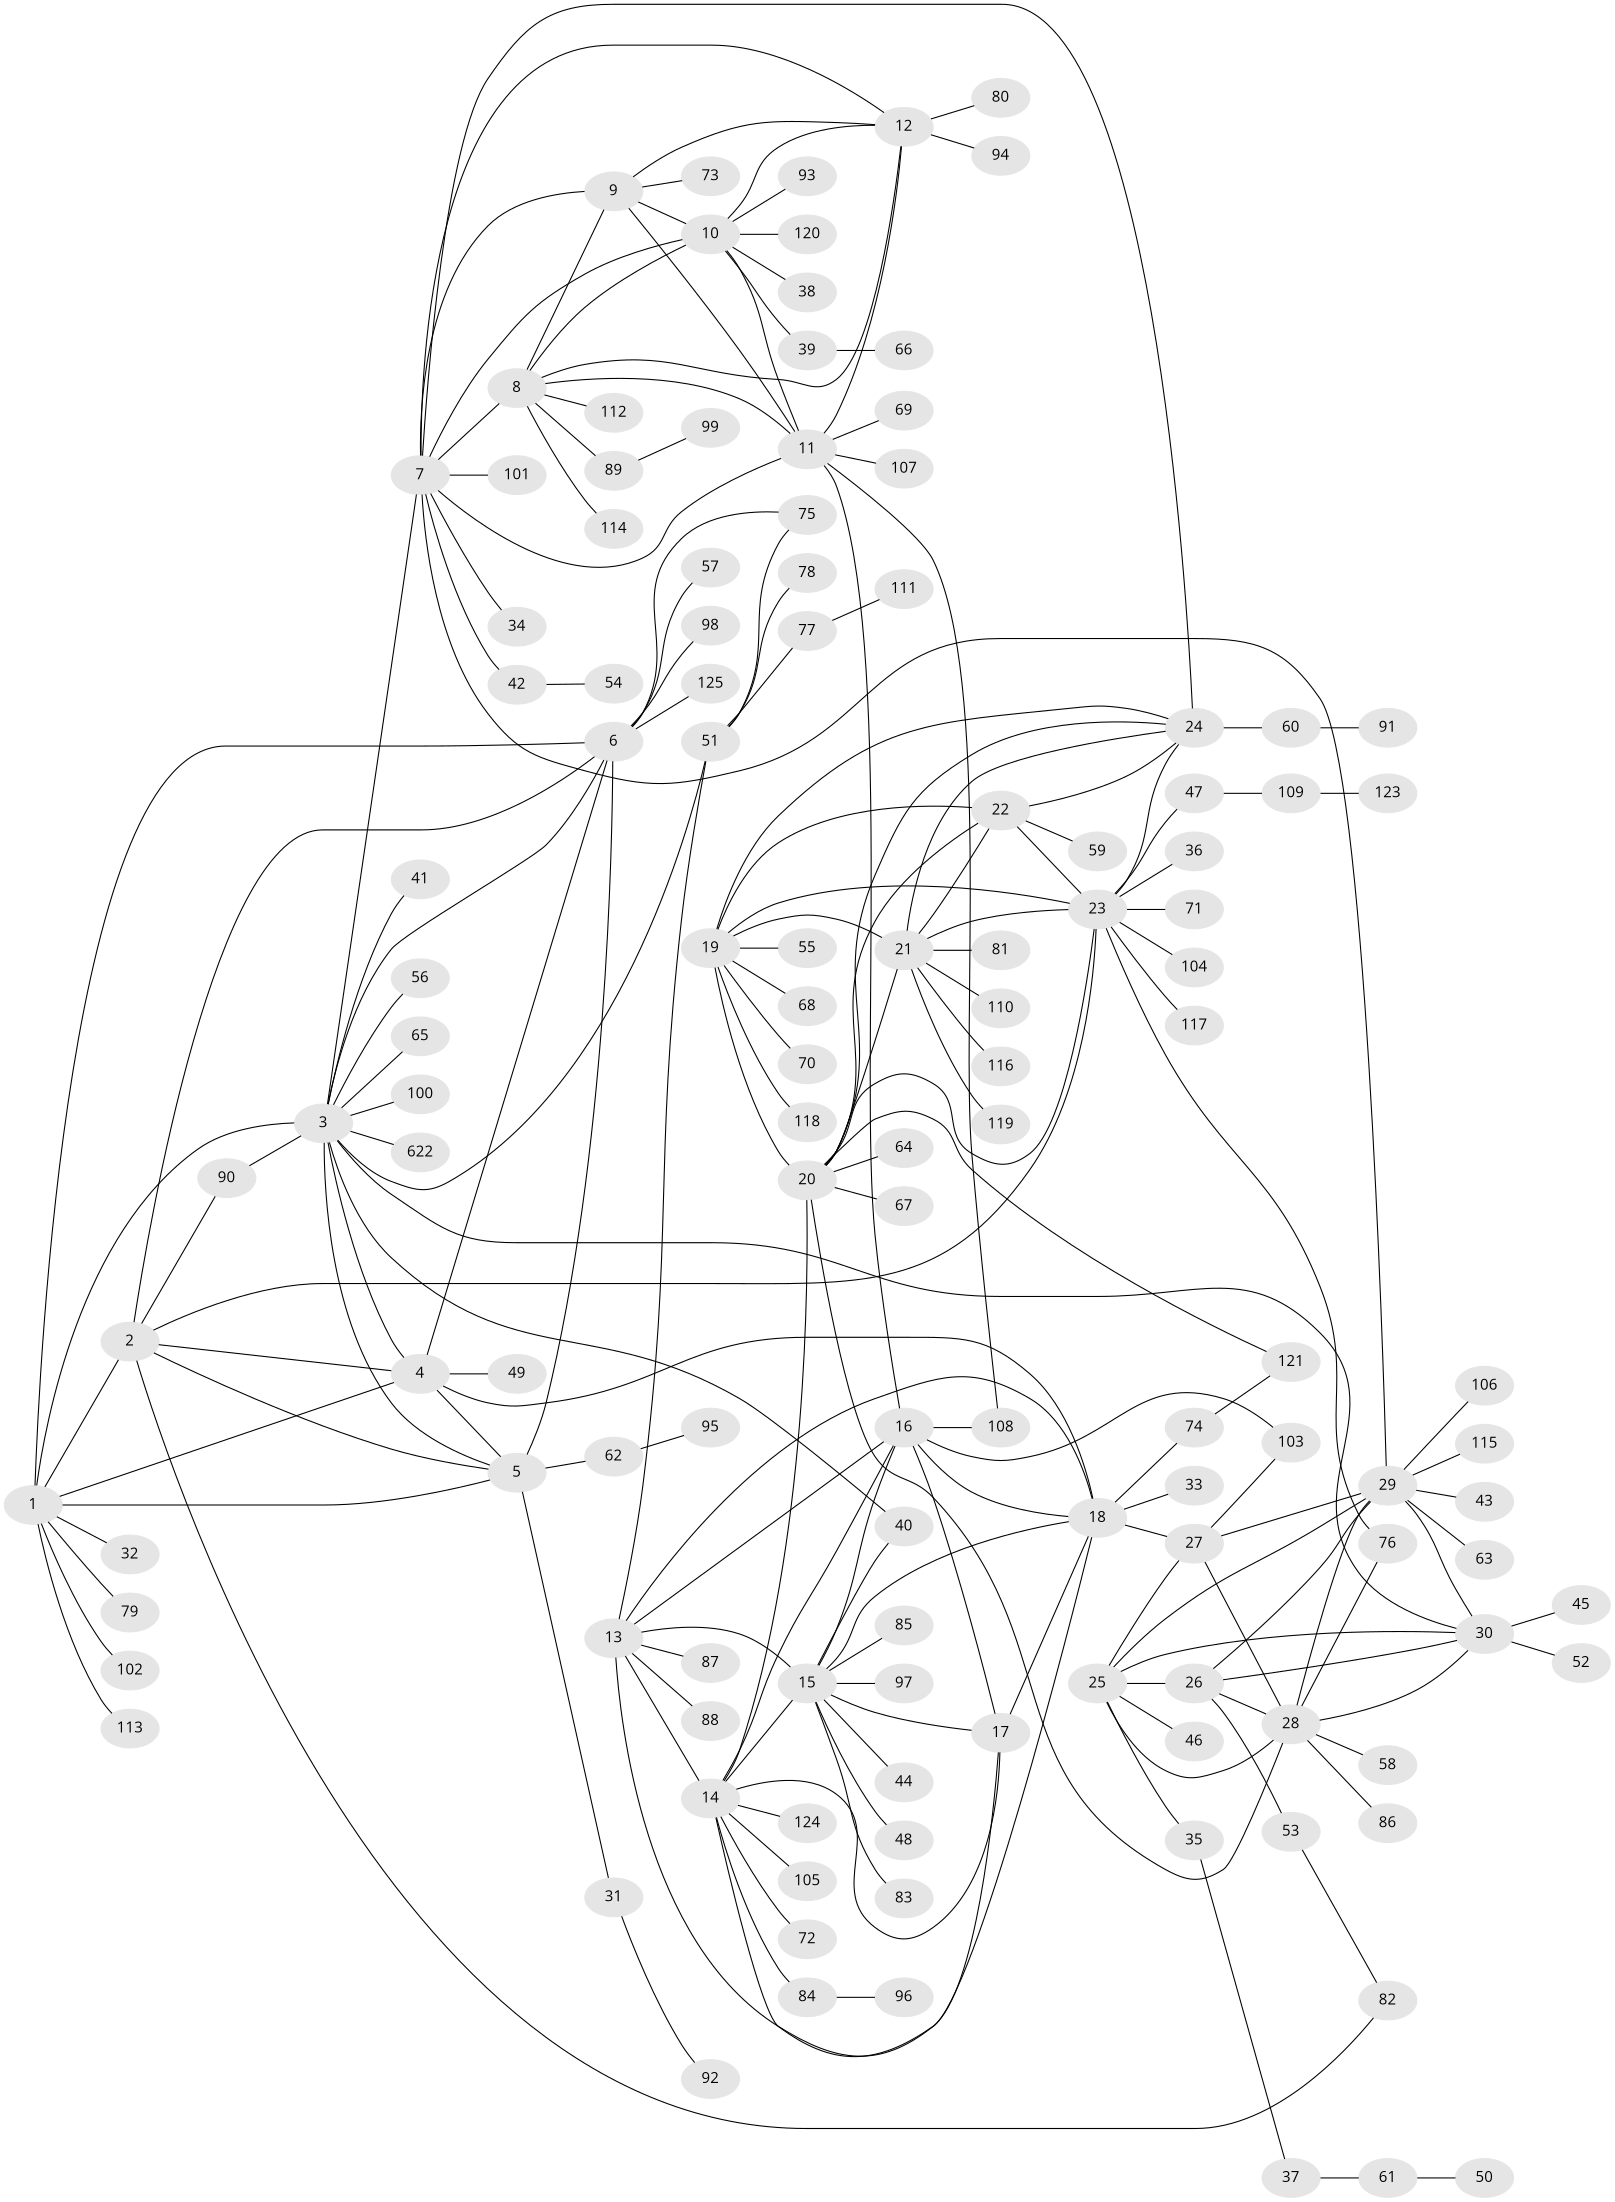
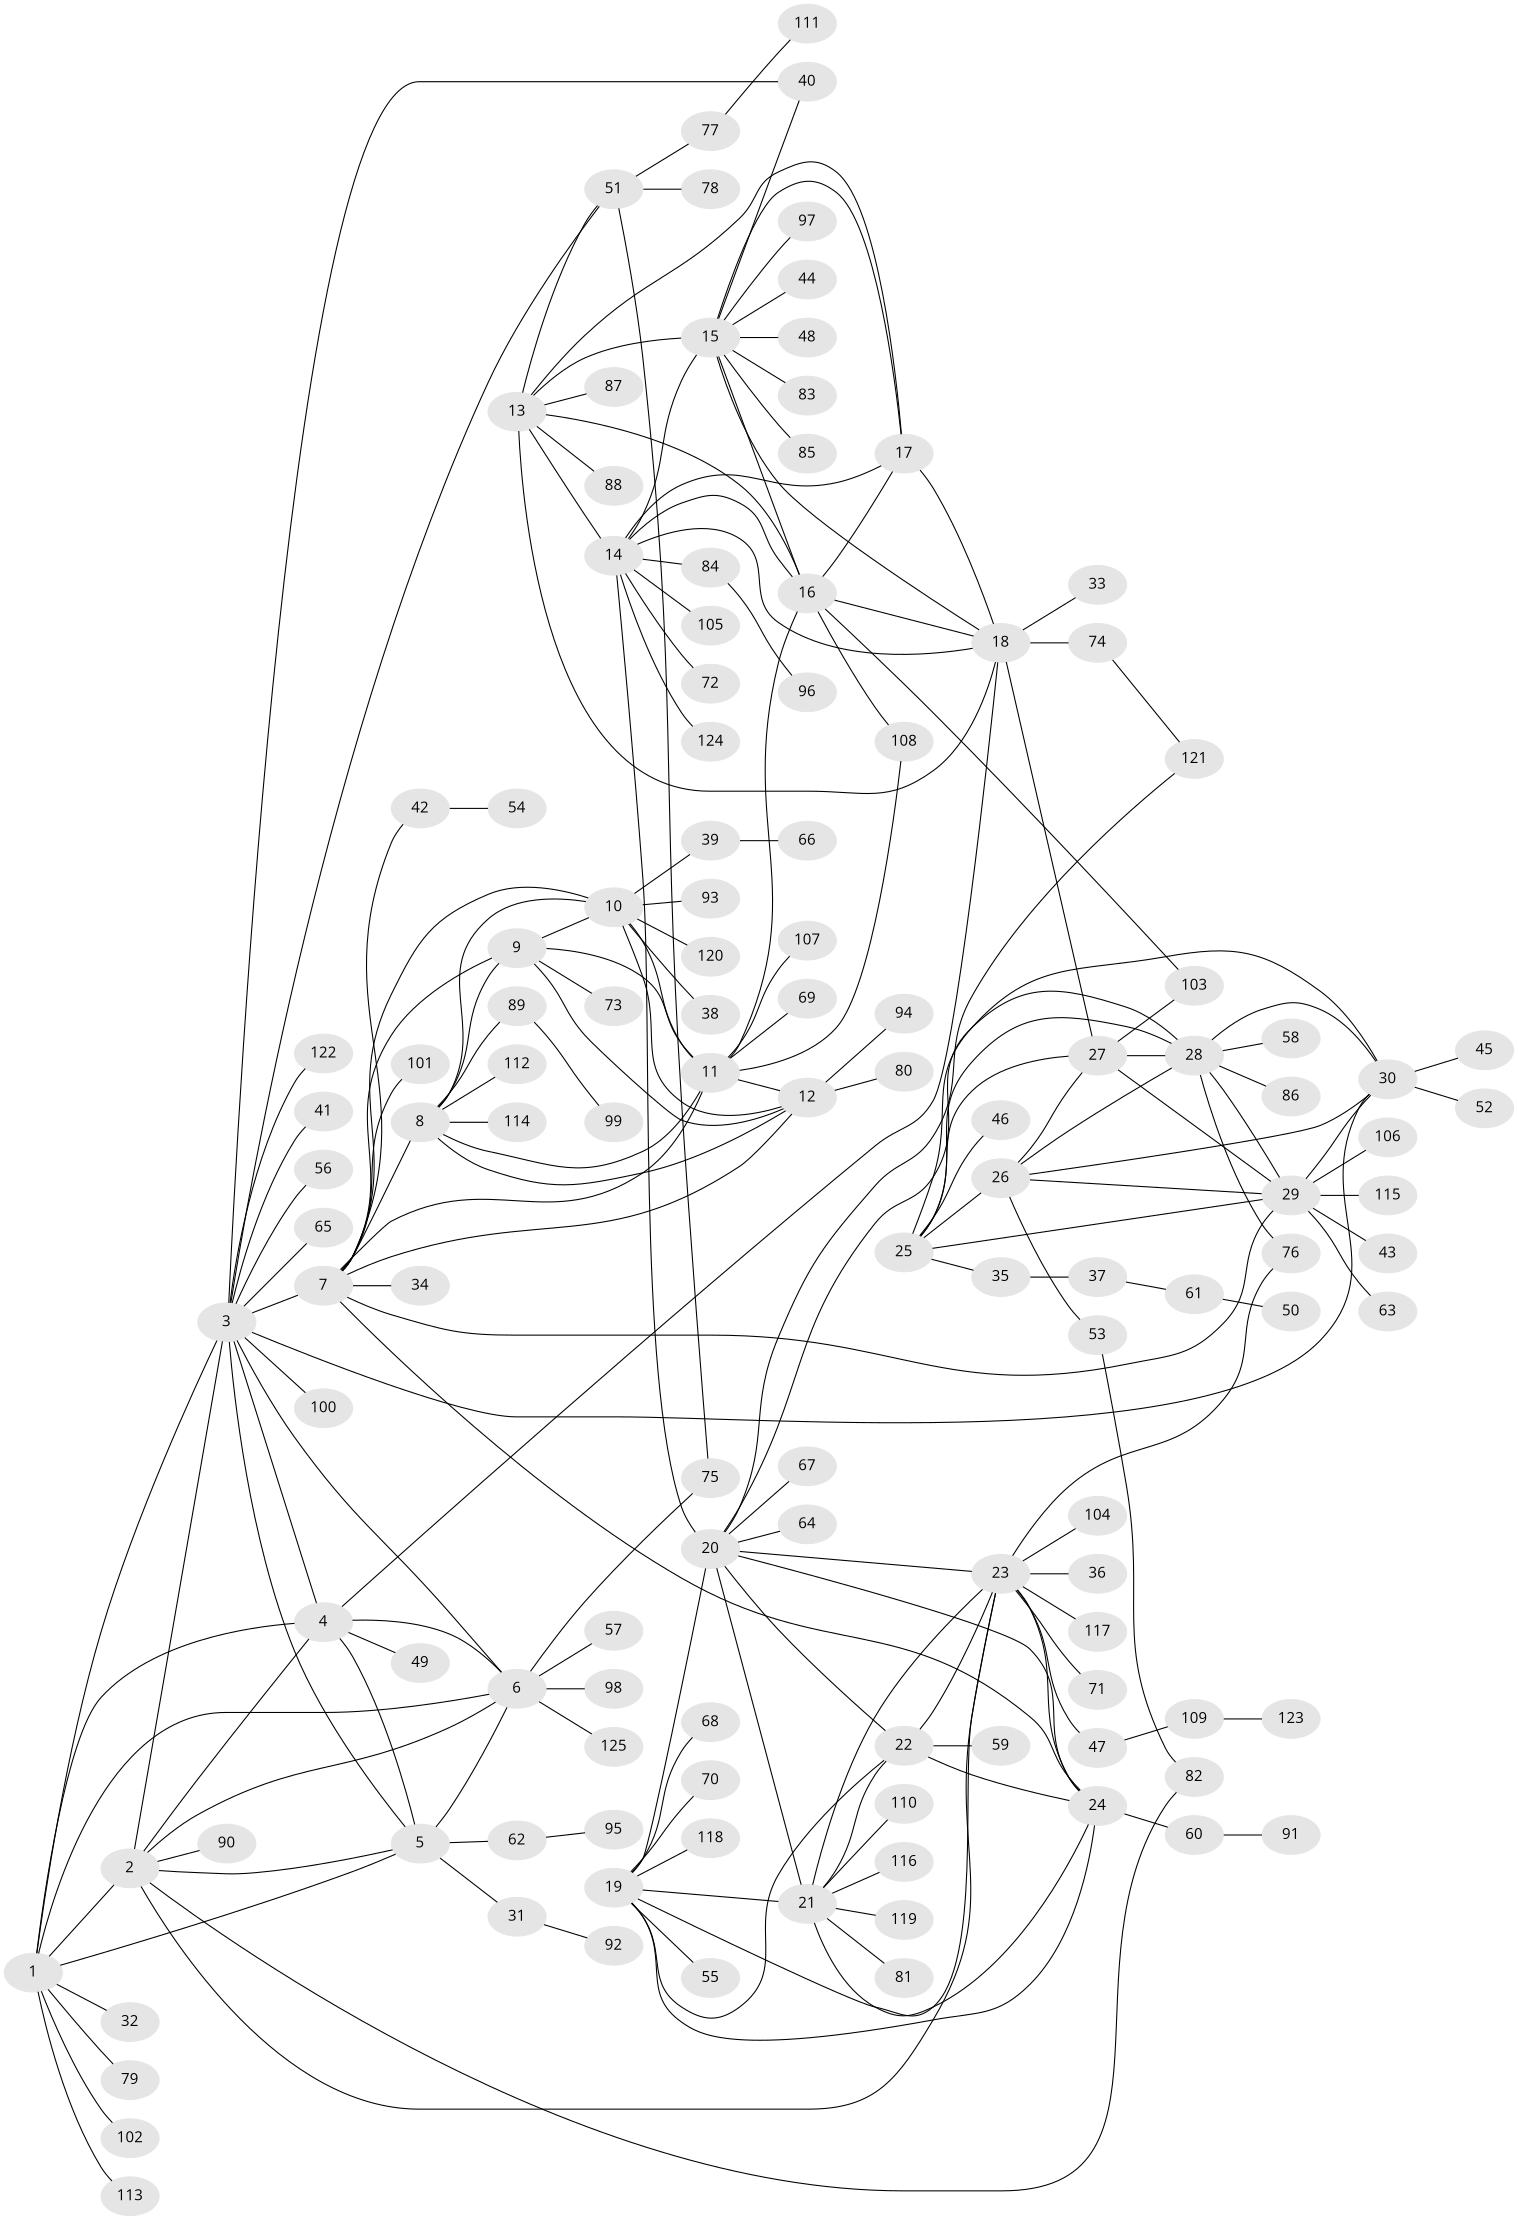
none -> (1051, 1118)
(275, 1151) -> (178, 1595)
(420, 1152) -> (324, 1054)
